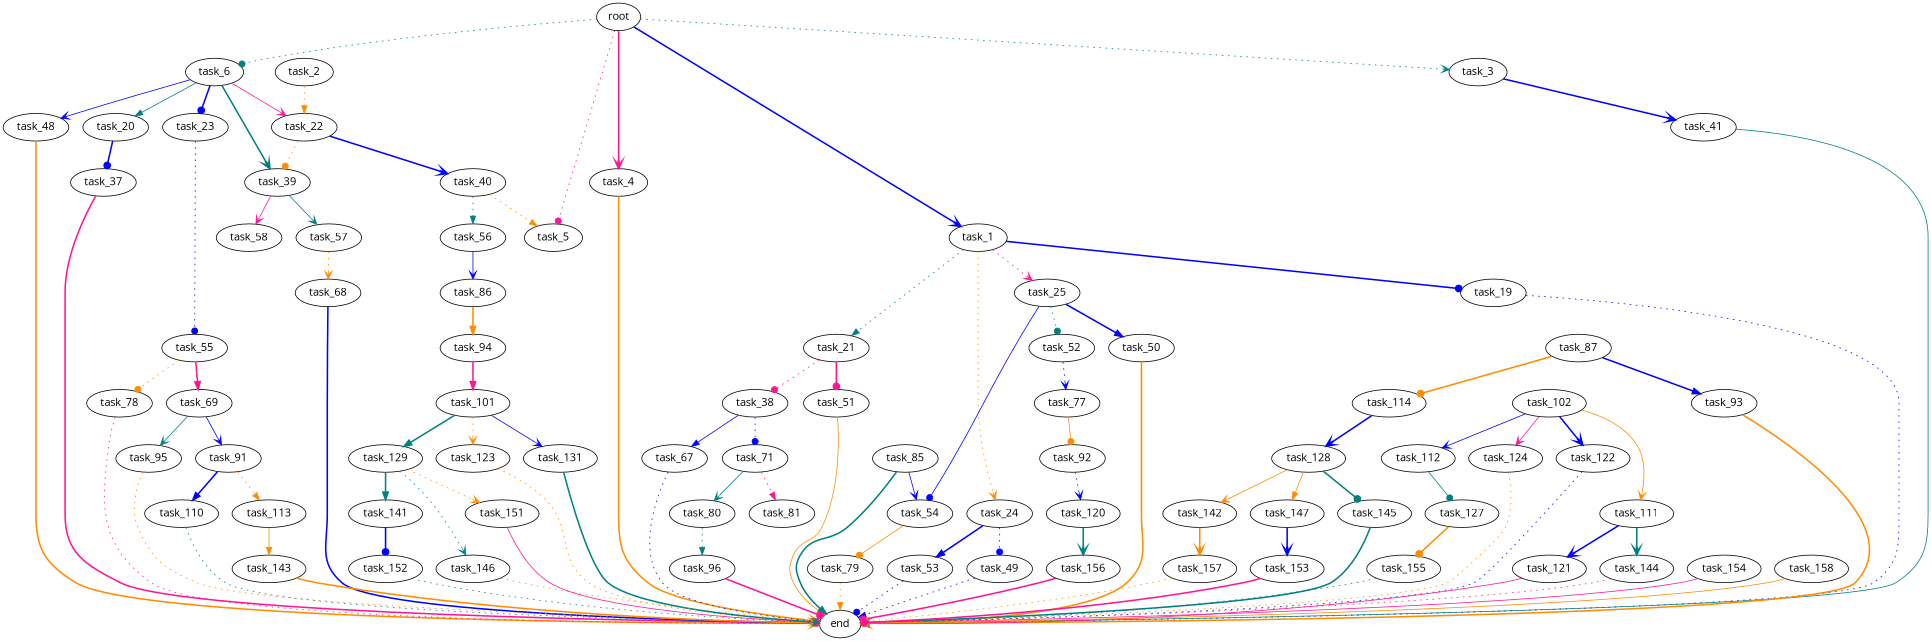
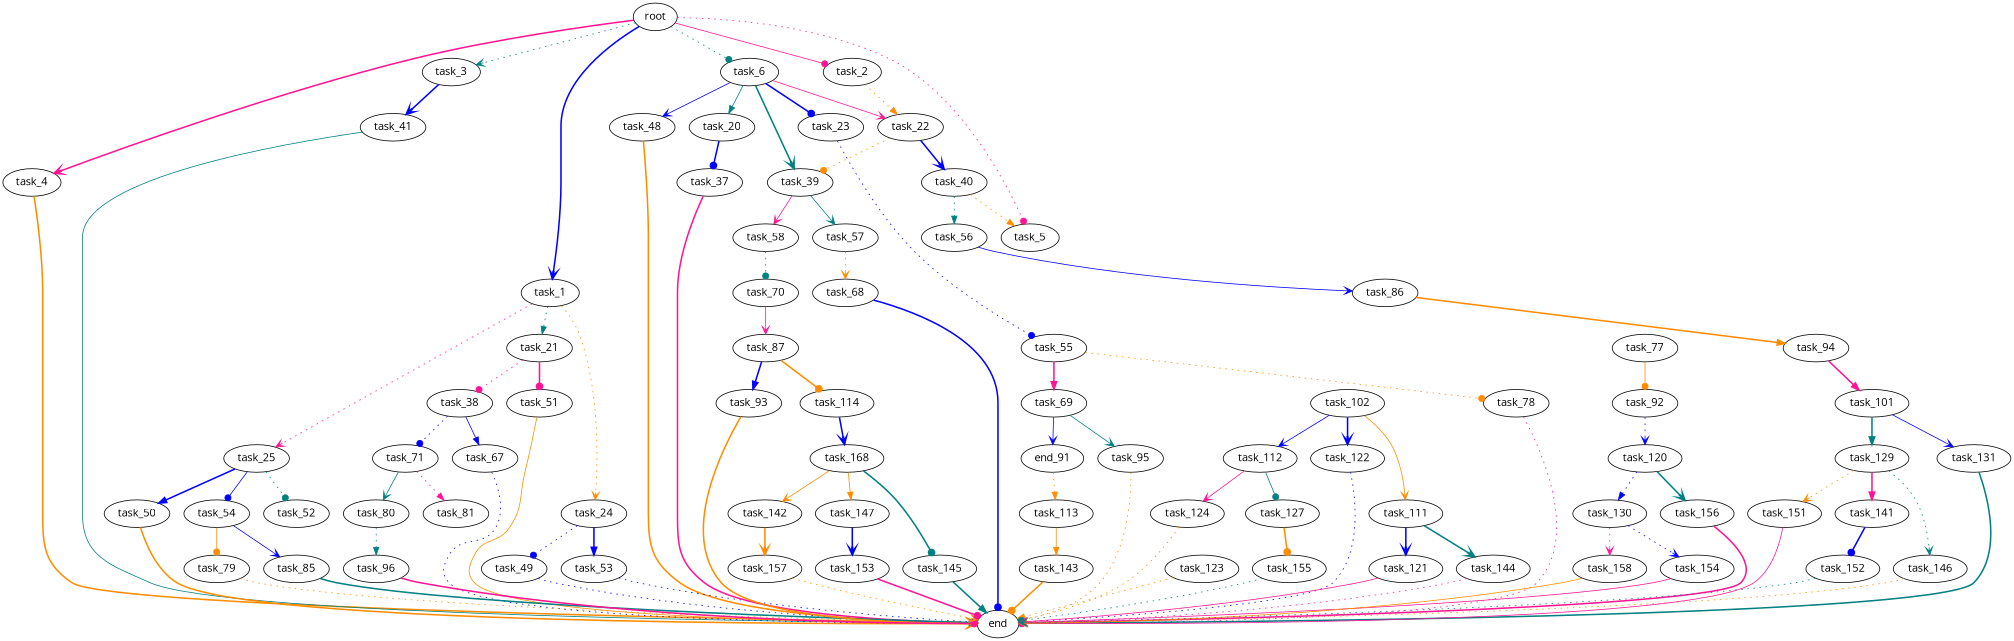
none -> (748, 43)
none -> (766, 293)
(1493, 293) -> none
(1064, 372) -> none
(473, 427) -> none
(1530, 428) -> (1227, 484)
(228, 458) -> (1052, 458)
(1309, 458) -> (847, 458)
(386, 482) -> (1872, 482)
(912, 482) -> (253, 539)
(182, 514) -> none
none -> (1610, 514)
